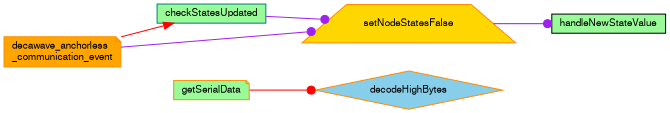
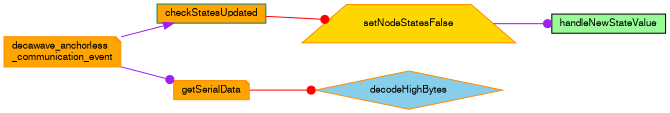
(211, 14) -> (211, 14)
(293, 18) -> (293, 18)
(142, 31) -> (142, 31)
(214, 40) -> (143, 73)
(211, 90) -> (211, 90)
